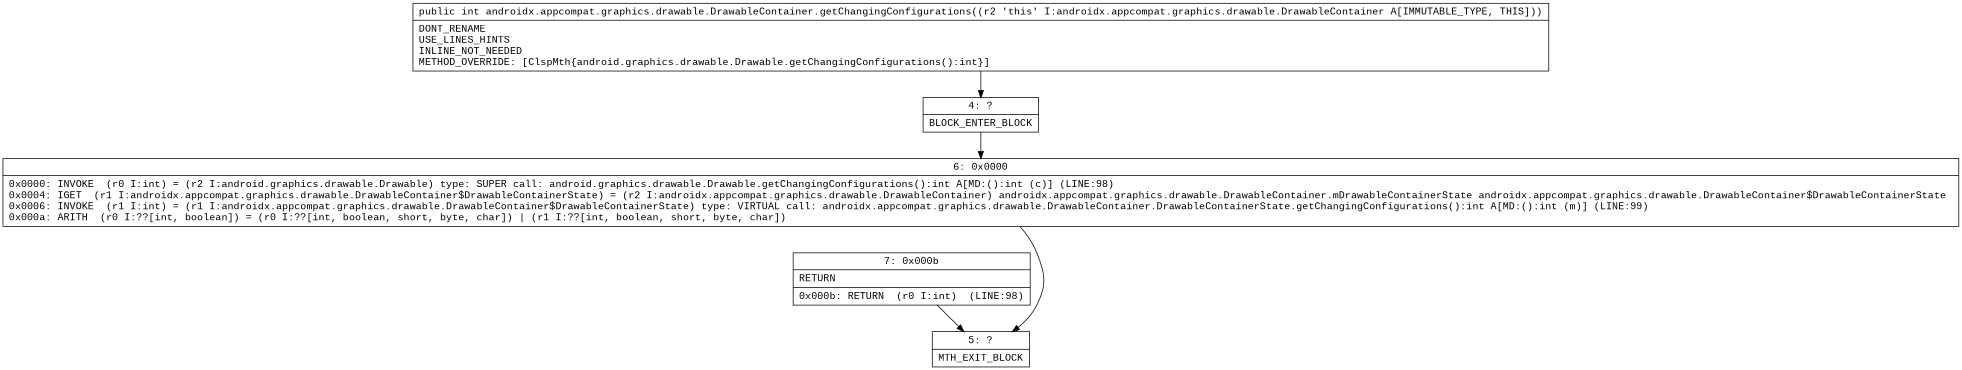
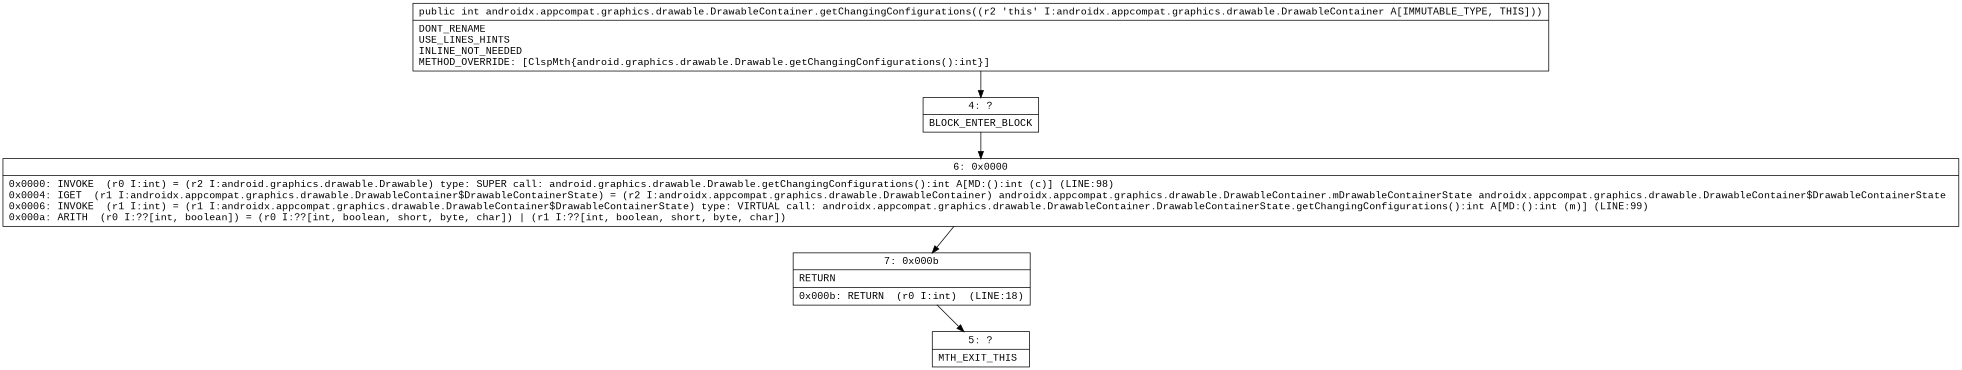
(1044, 278) -> (946, 237)
(912, 296) -> (912, 296)
(981, 358) -> (978, 358)
